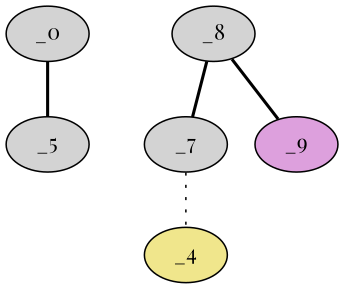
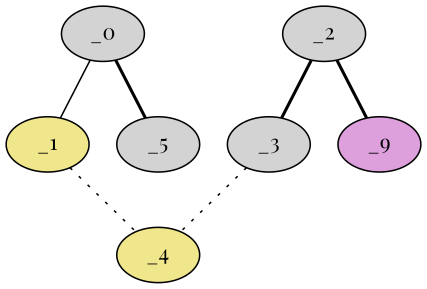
(214, 34) -> (324, 34)
none -> (48, 144)
(186, 144) -> (269, 144)
